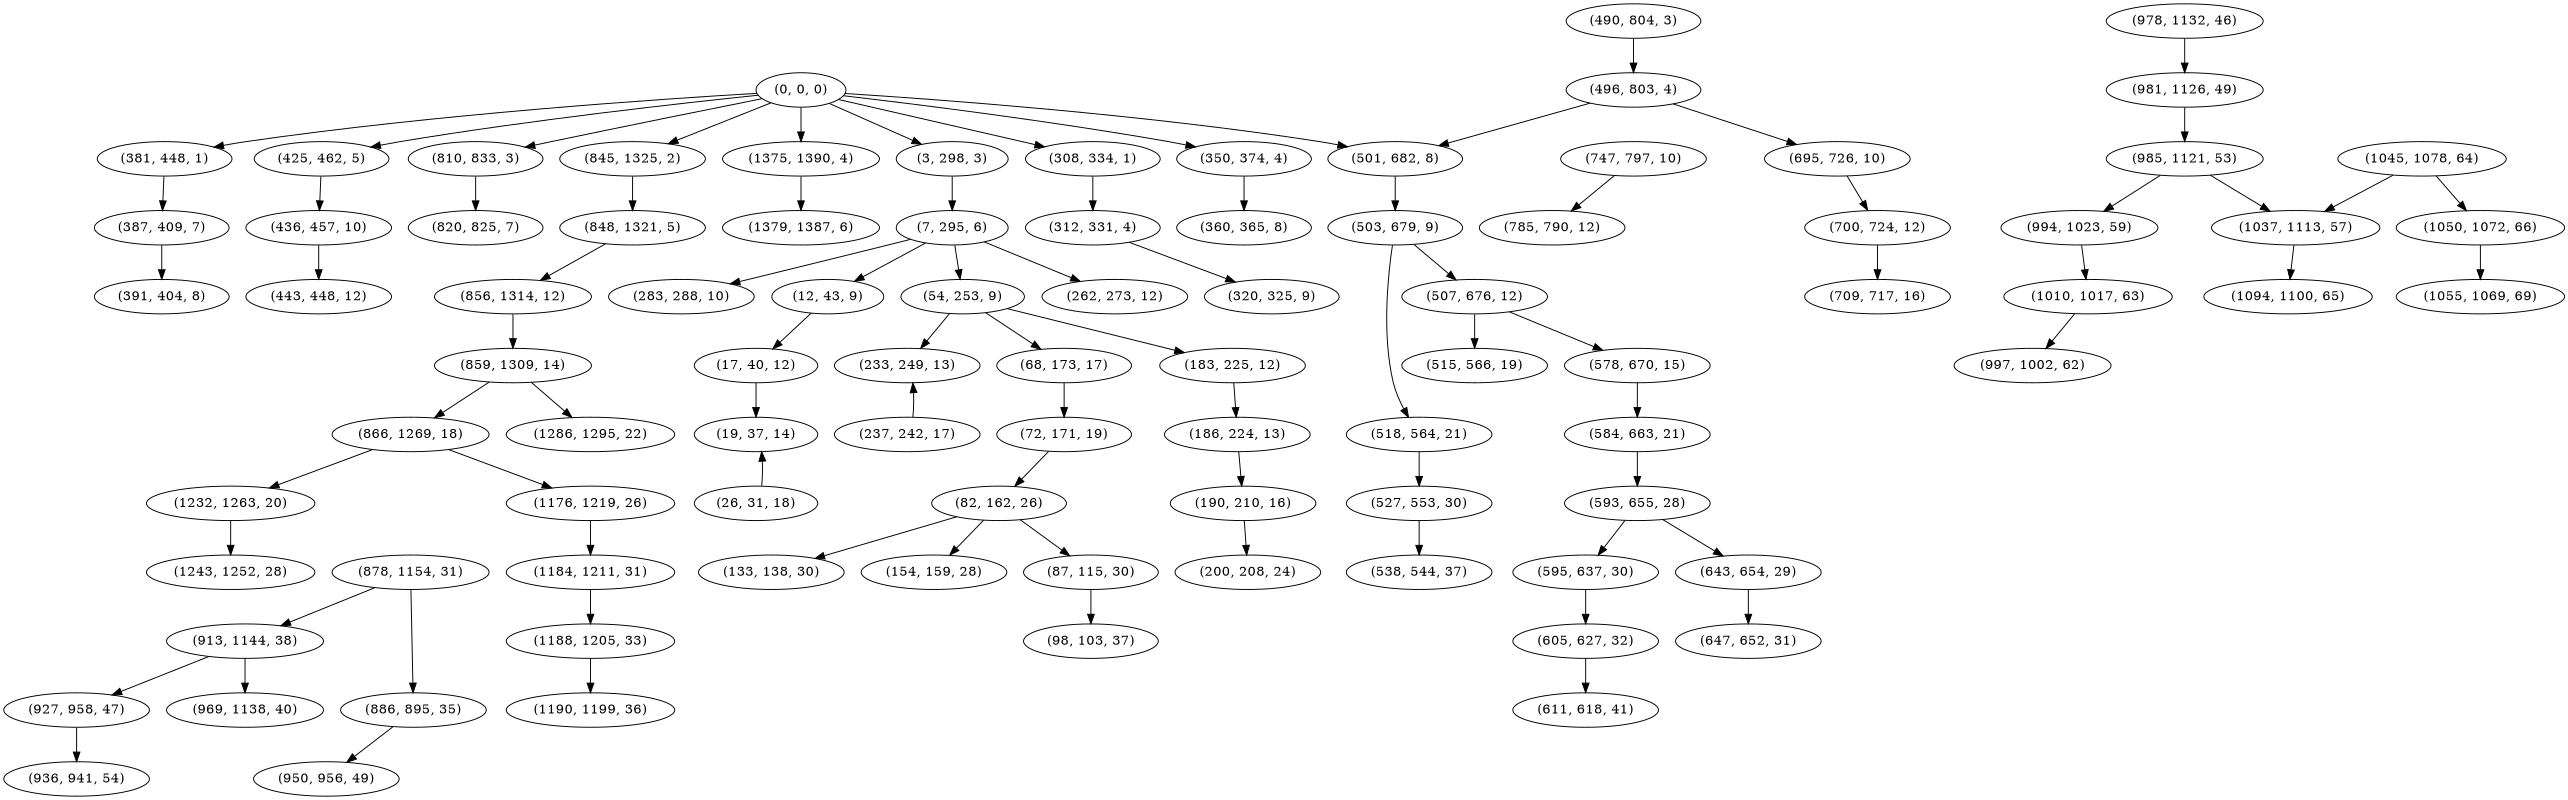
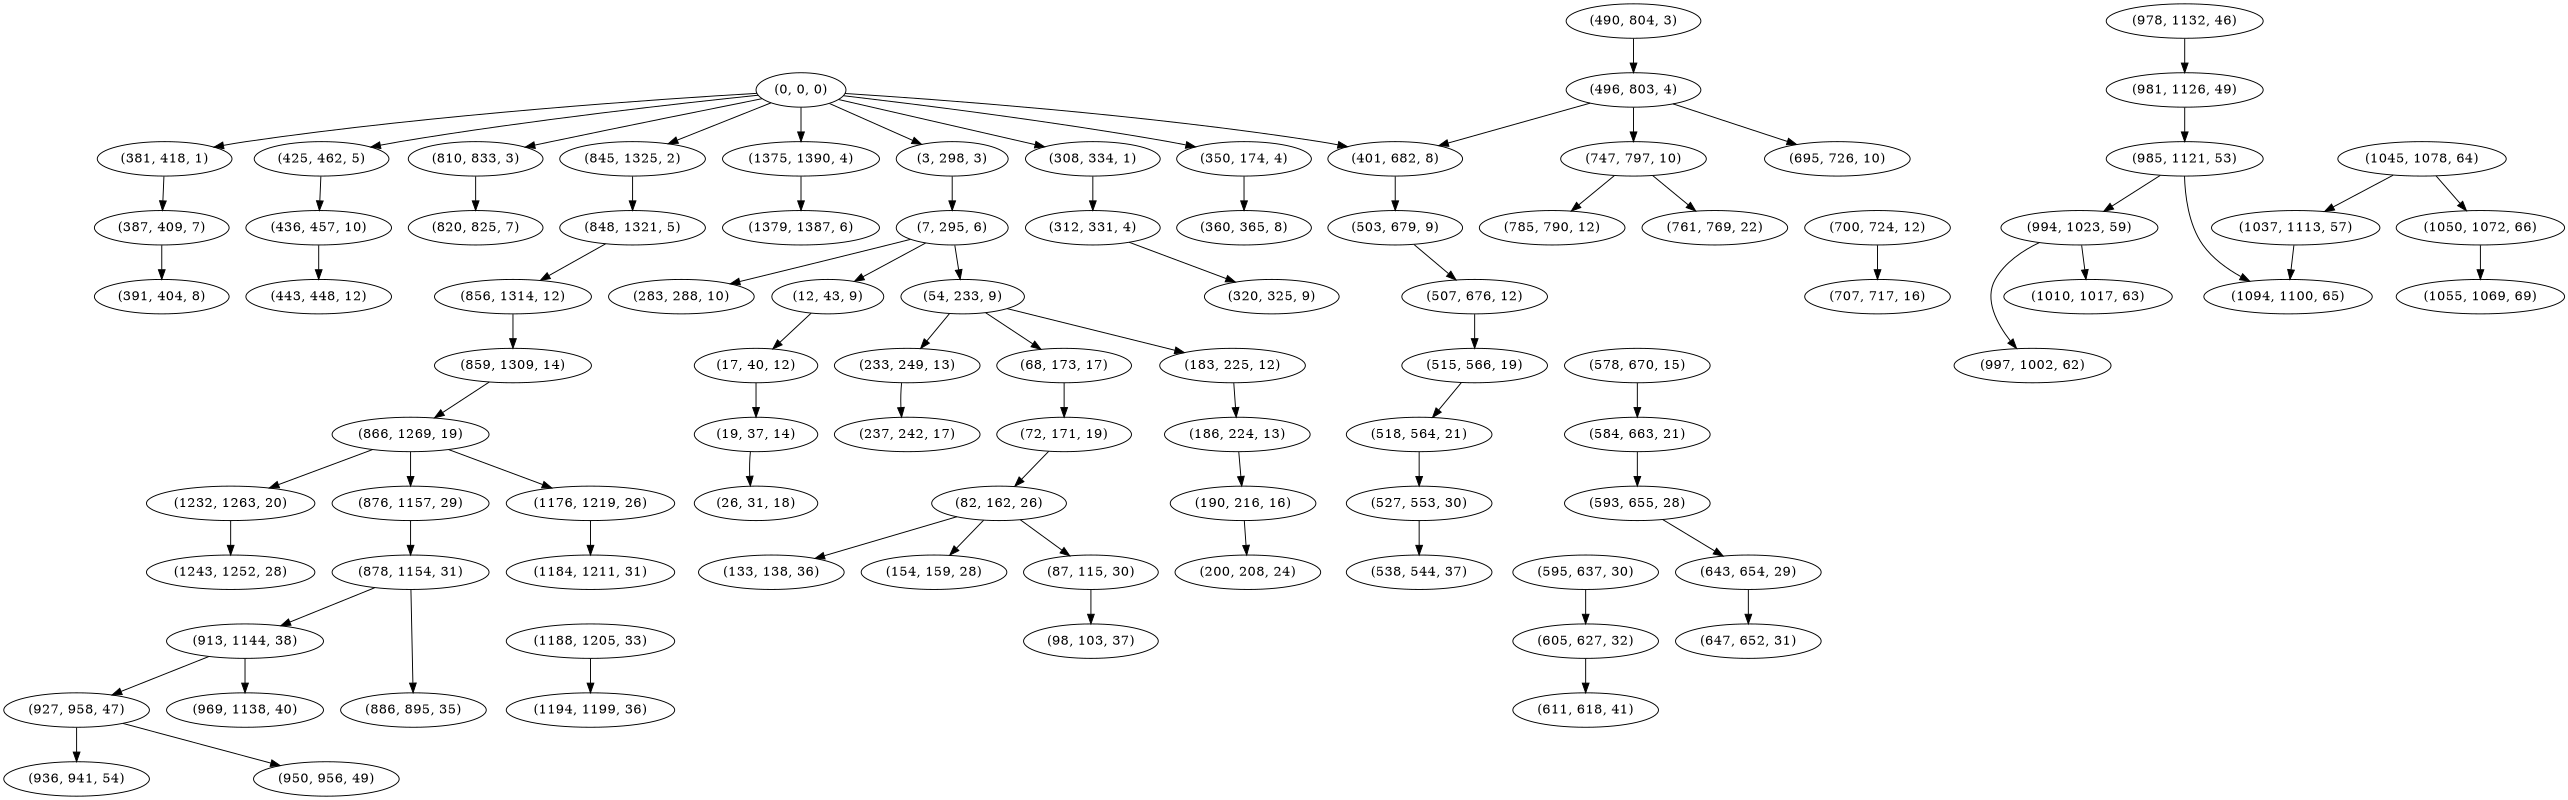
none -> (1634, 120)
(165, 159) -> (165, 159)
(1244, 159) -> (1244, 159)
(1395, 159) -> (1395, 159)
(1855, 189) -> none
(2236, 191) -> (2197, 235)
none -> (1715, 228)
(963, 297) -> (963, 297)
(1115, 297) -> none
(1878, 297) -> (1878, 297)
(2063, 327) -> (1994, 283)
(1387, 328) -> (1450, 396)
(1552, 329) -> none
(914, 405) -> (901, 395)
(411, 434) -> (411, 434)
(590, 434) -> none
(762, 474) -> (750, 464)
none -> (411, 503)
(1243, 503) -> (1243, 503)
(1615, 534) -> none
(771, 572) -> (771, 572)
(590, 602) -> none
(590, 710) -> (590, 710)
(374, 742) -> (197, 743)
